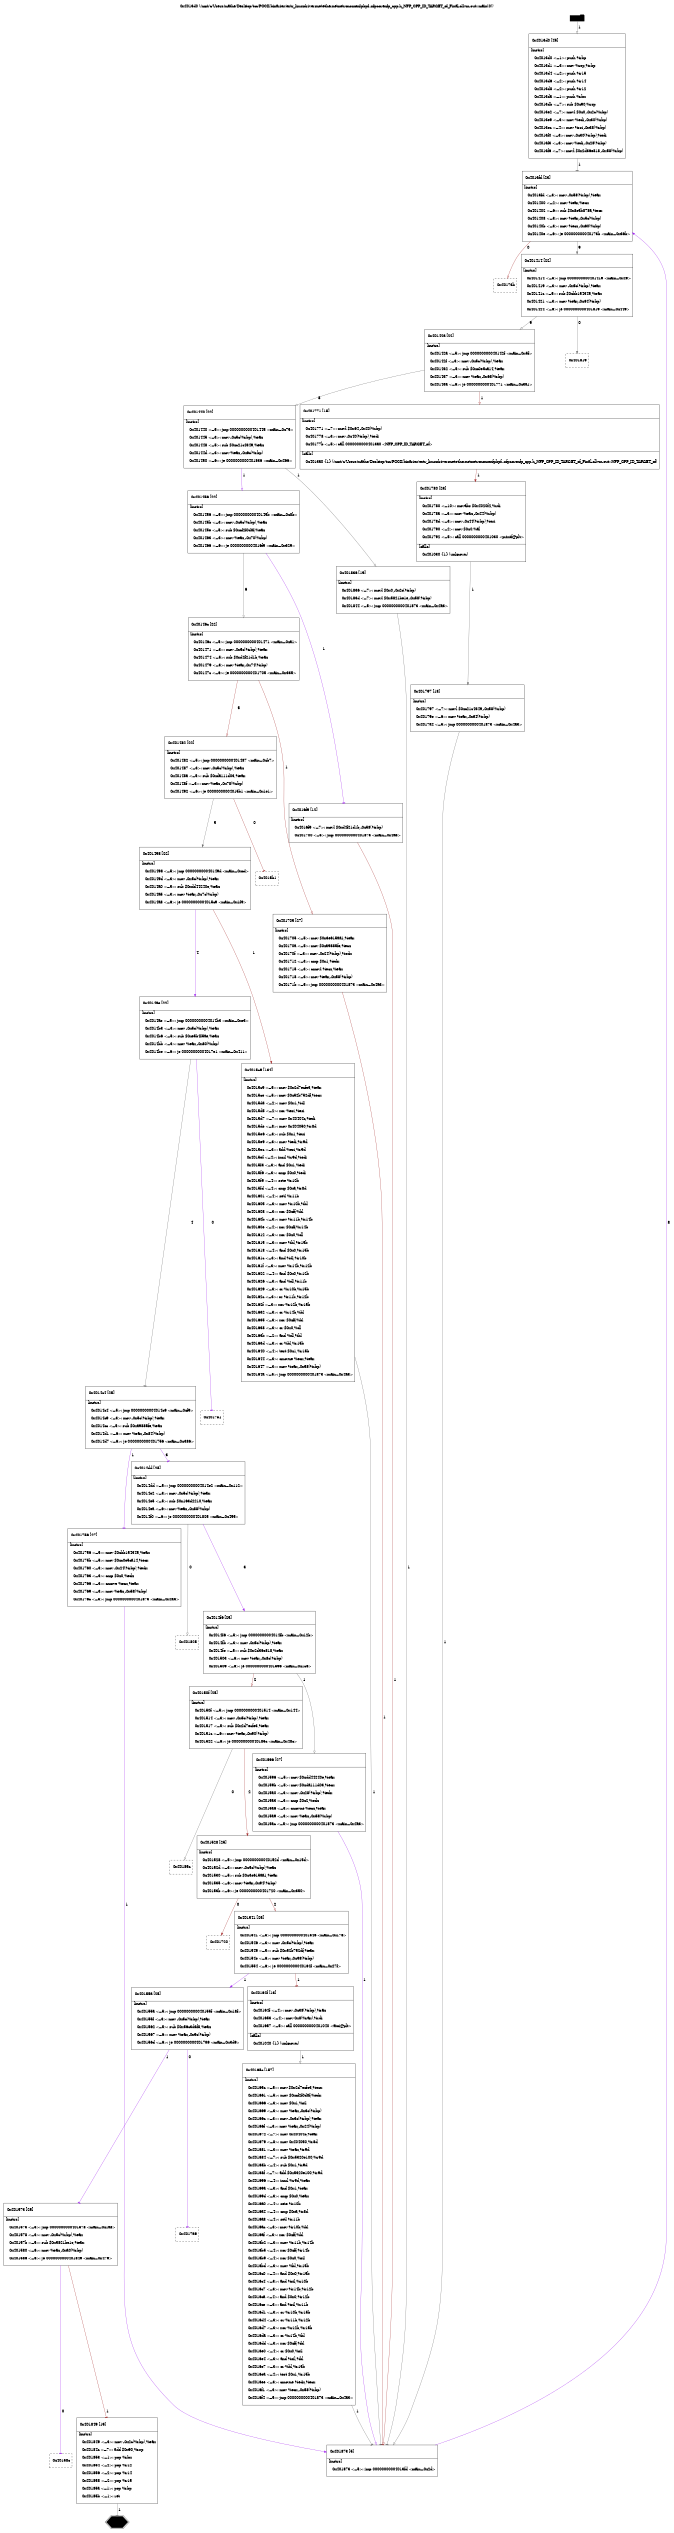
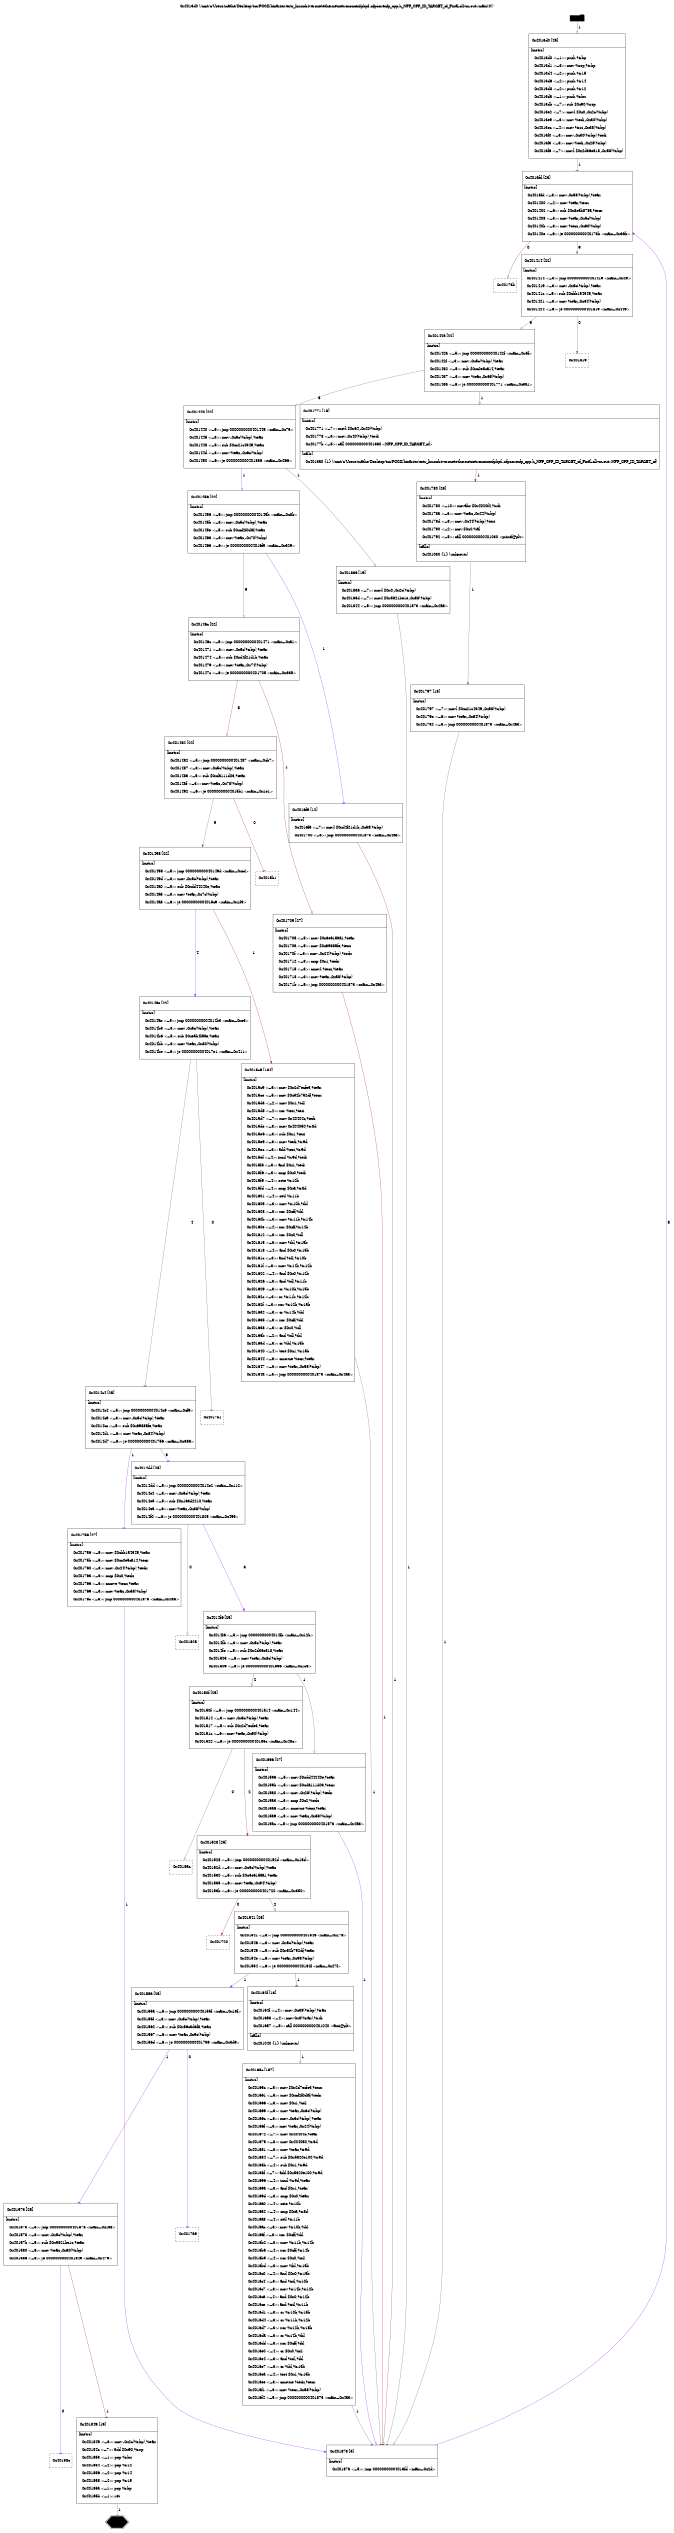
(204, 1234) -> (204, 1234)
